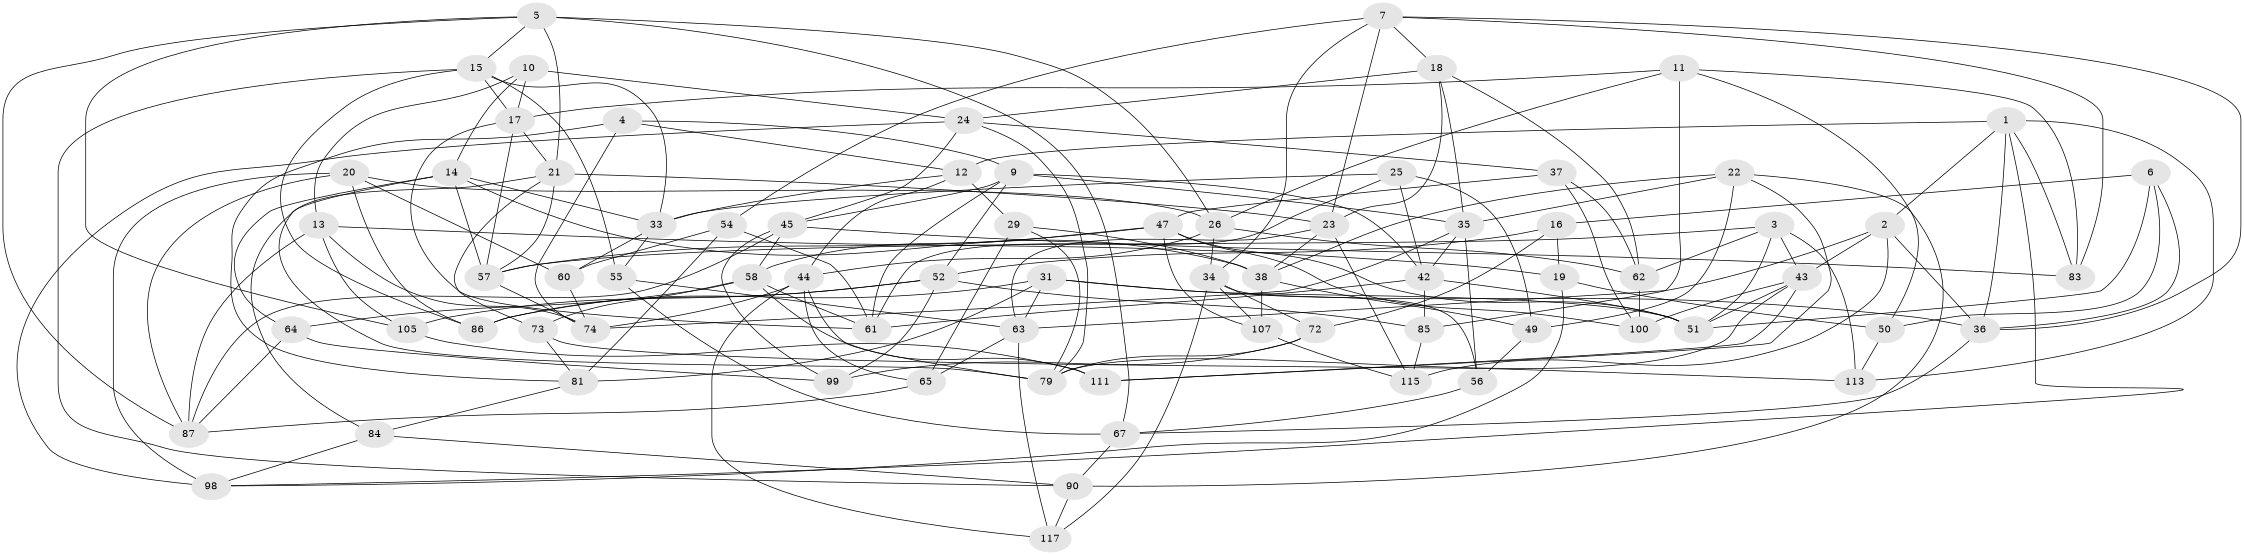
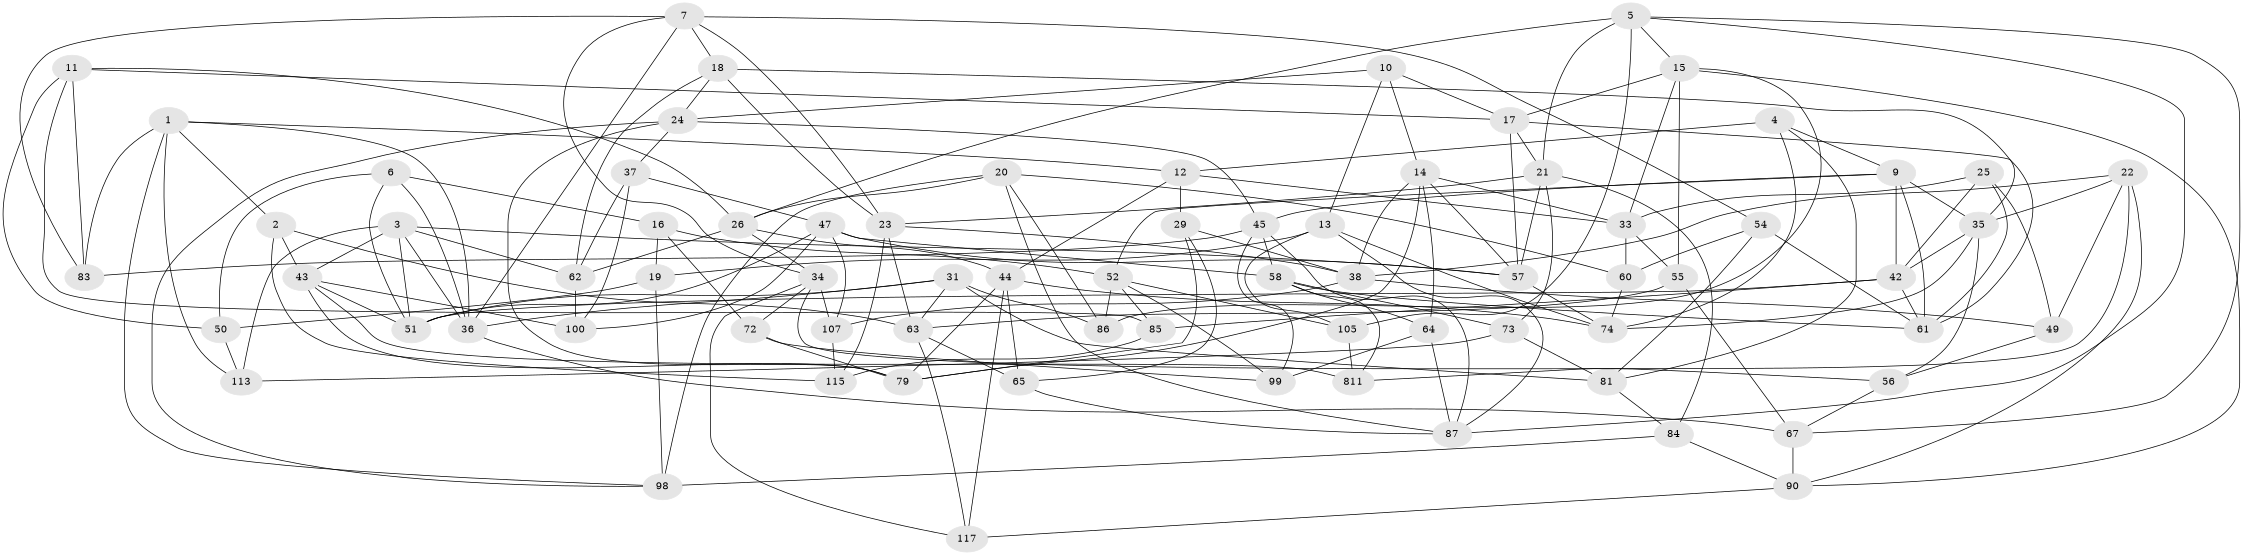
(1933, 277) -> (433, 277)
(1100, 382) -> (1353, 382)
